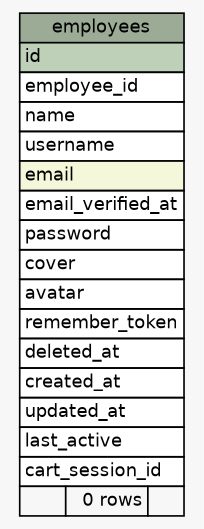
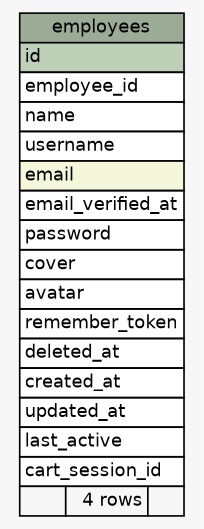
(113, 500) -> (113, 500)
